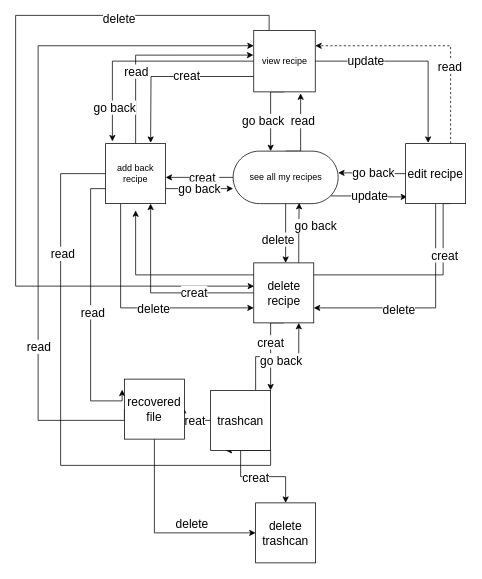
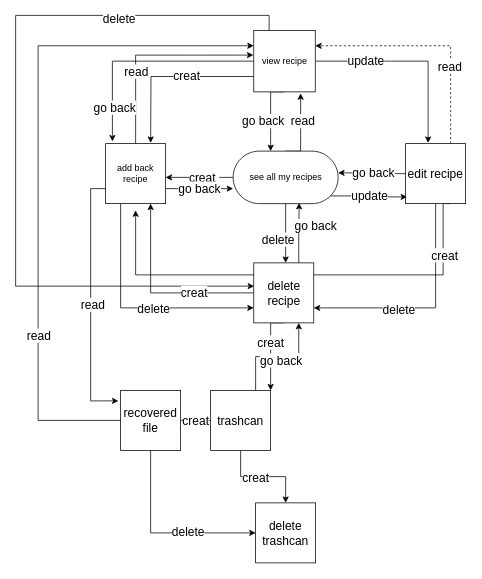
(154, 409) -> (150, 420)
(60, 410) -> none
